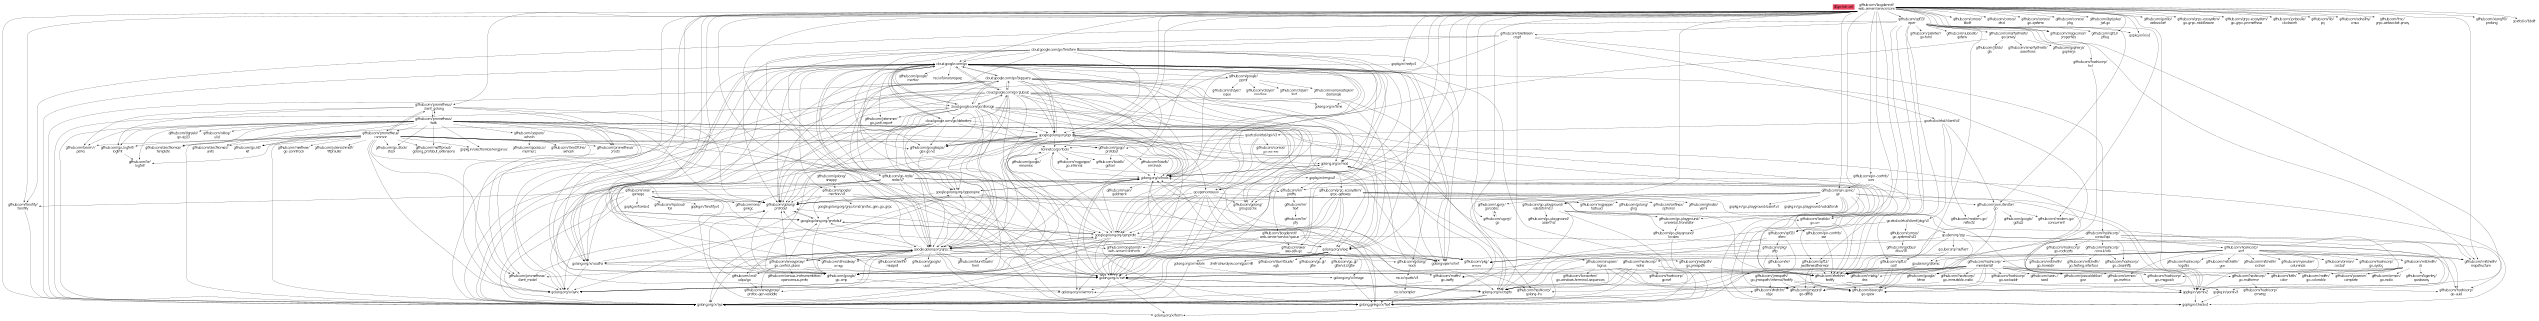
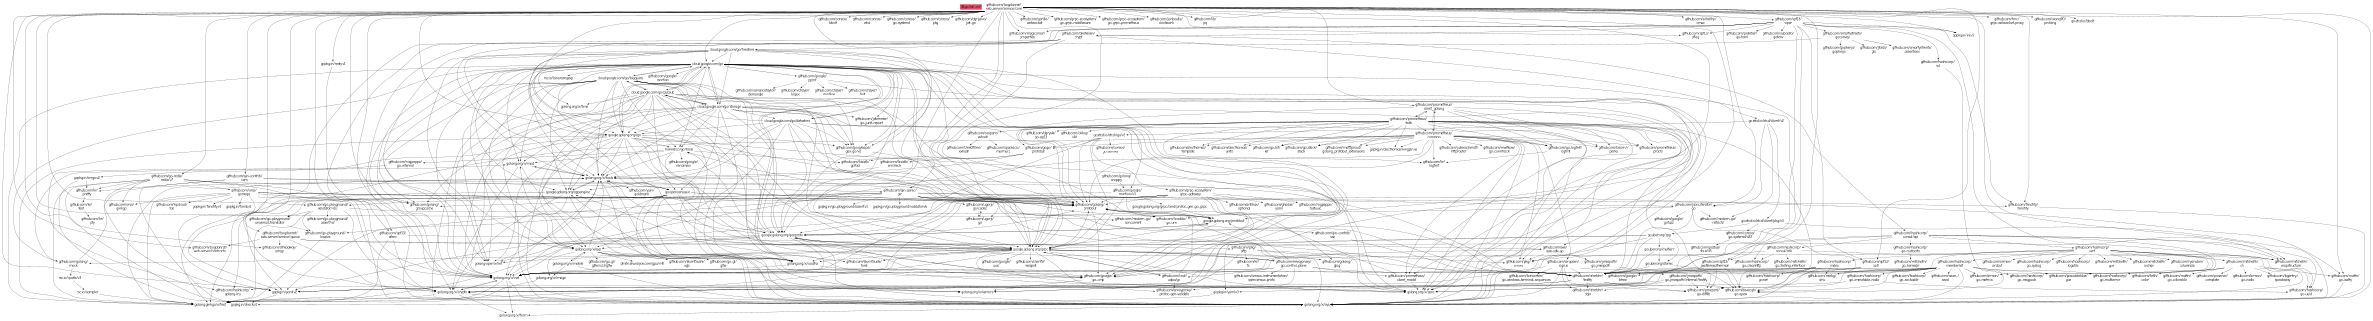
(821, 56) -> (535, 108)
(885, 255) -> (1184, 254)
(2260, 292) -> none
